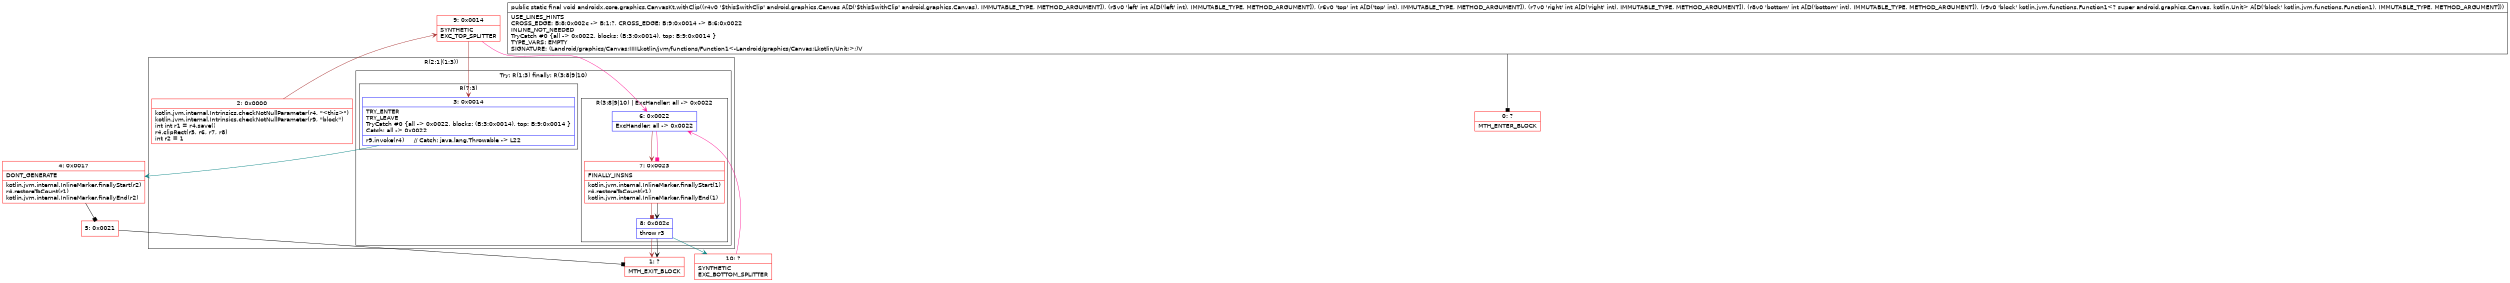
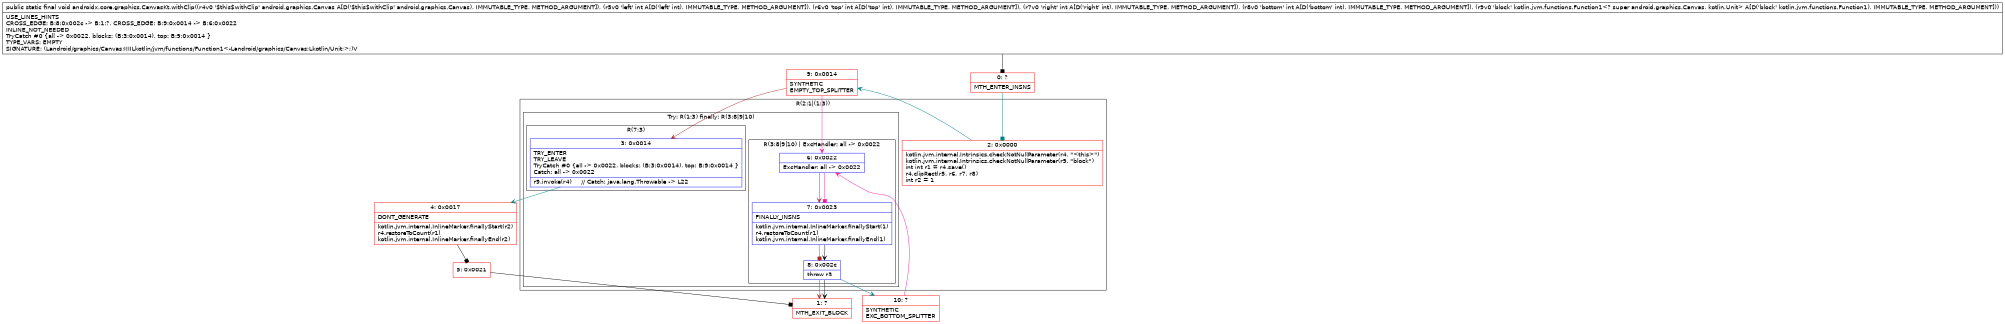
(469, 36) -> (822, 90)
(351, 61) -> (919, 109)
none -> (1002, 114)
(1508, 126) -> (1002, 87)
(654, 182) -> (822, 224)
